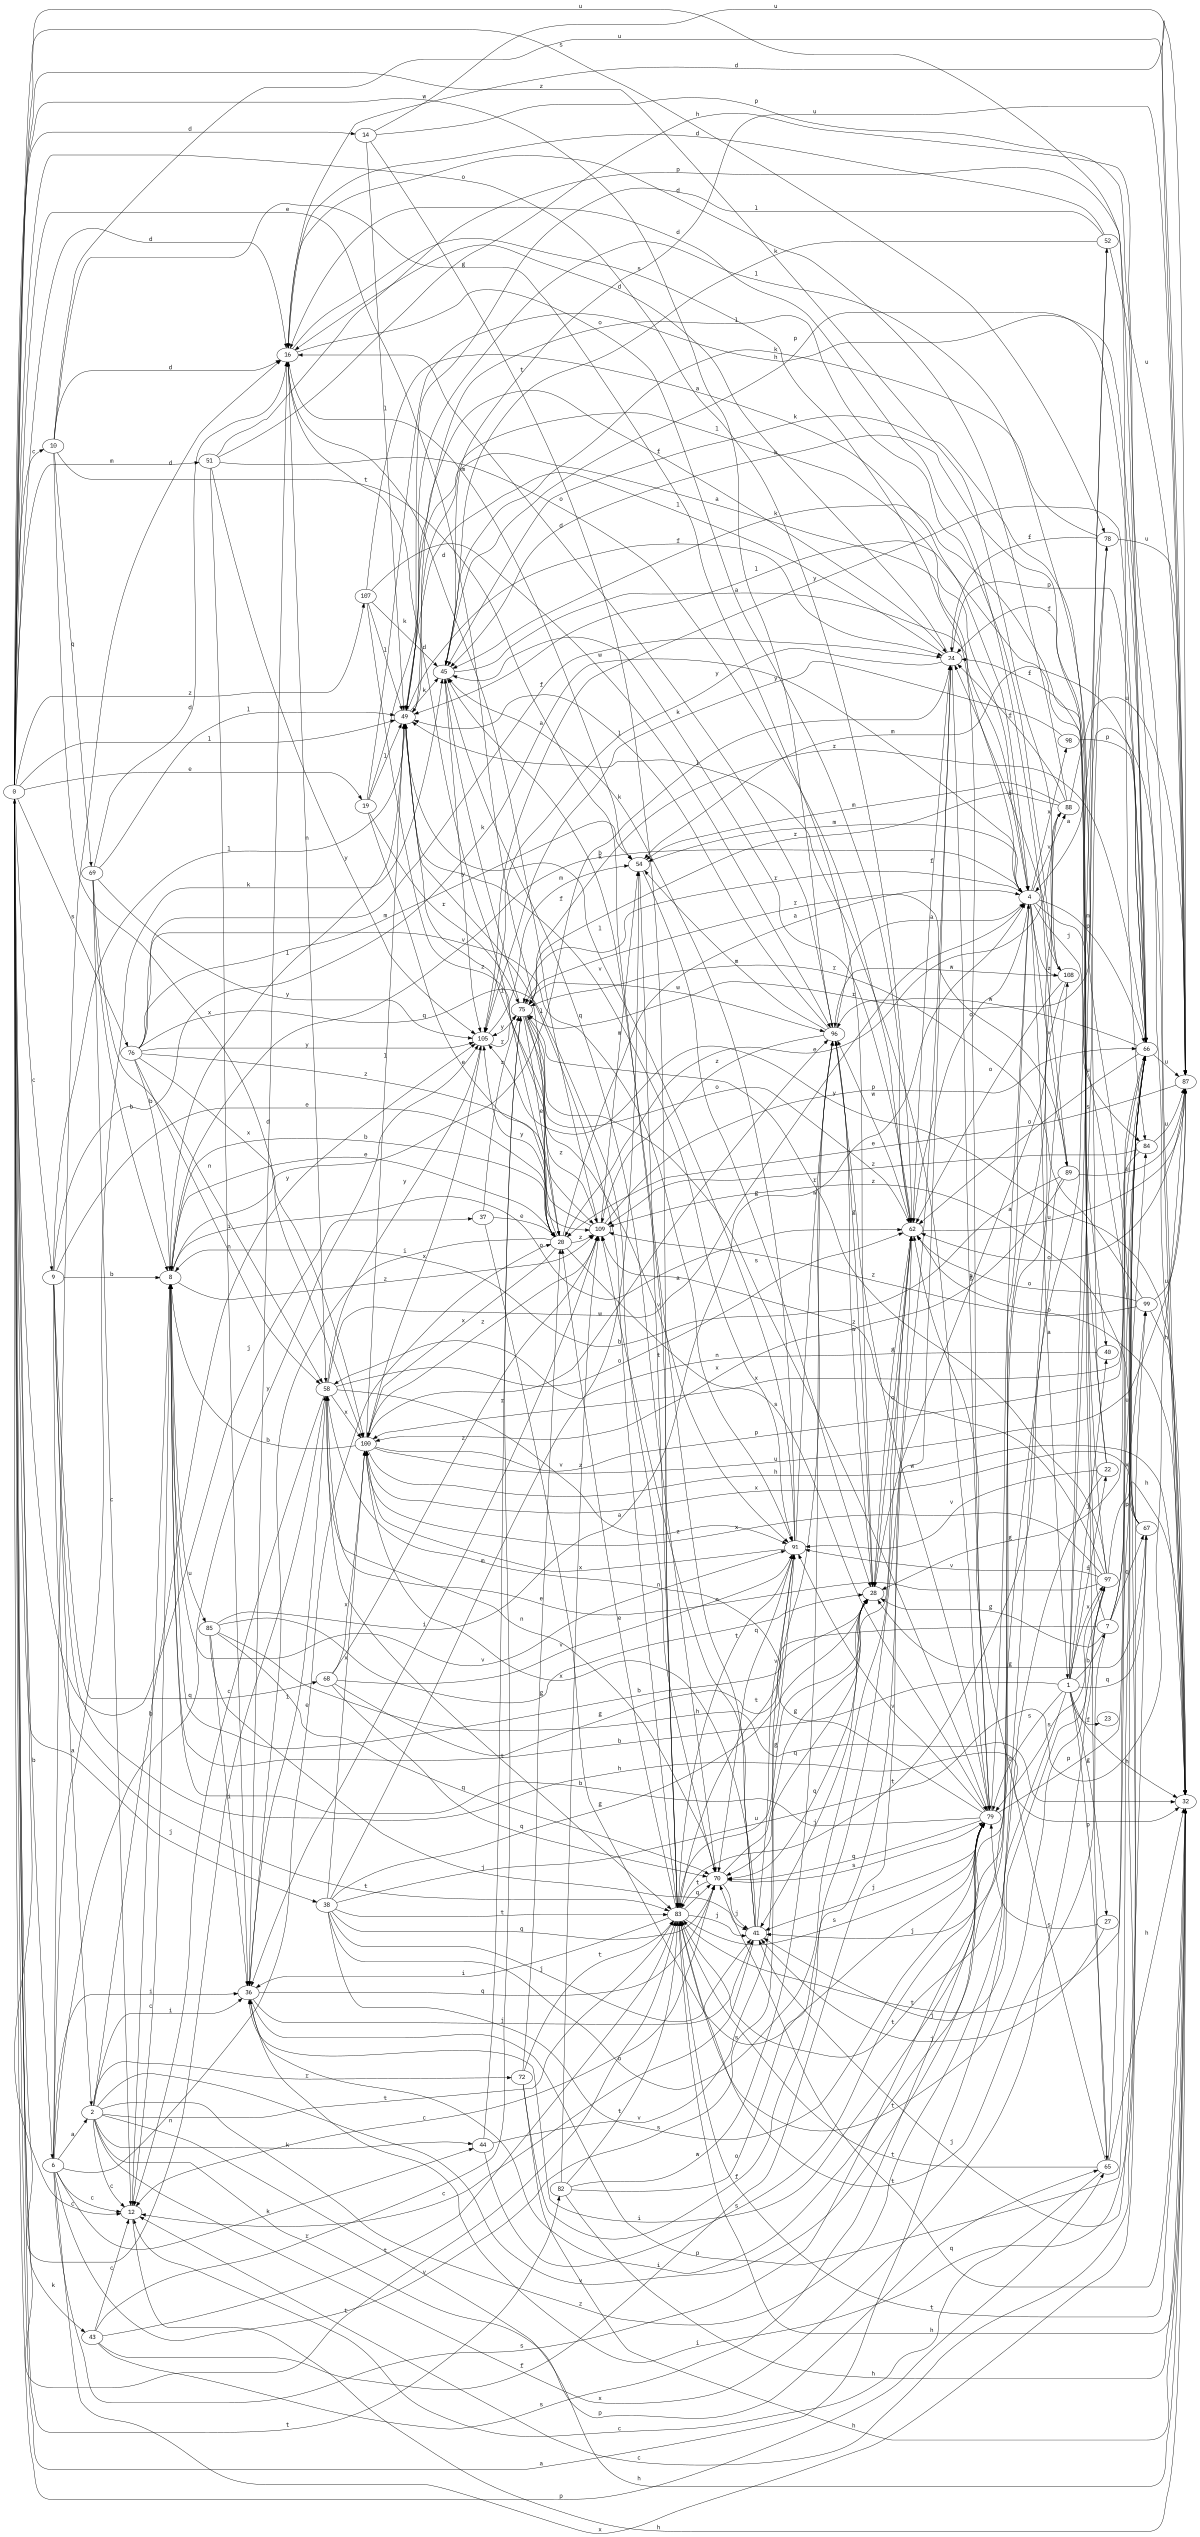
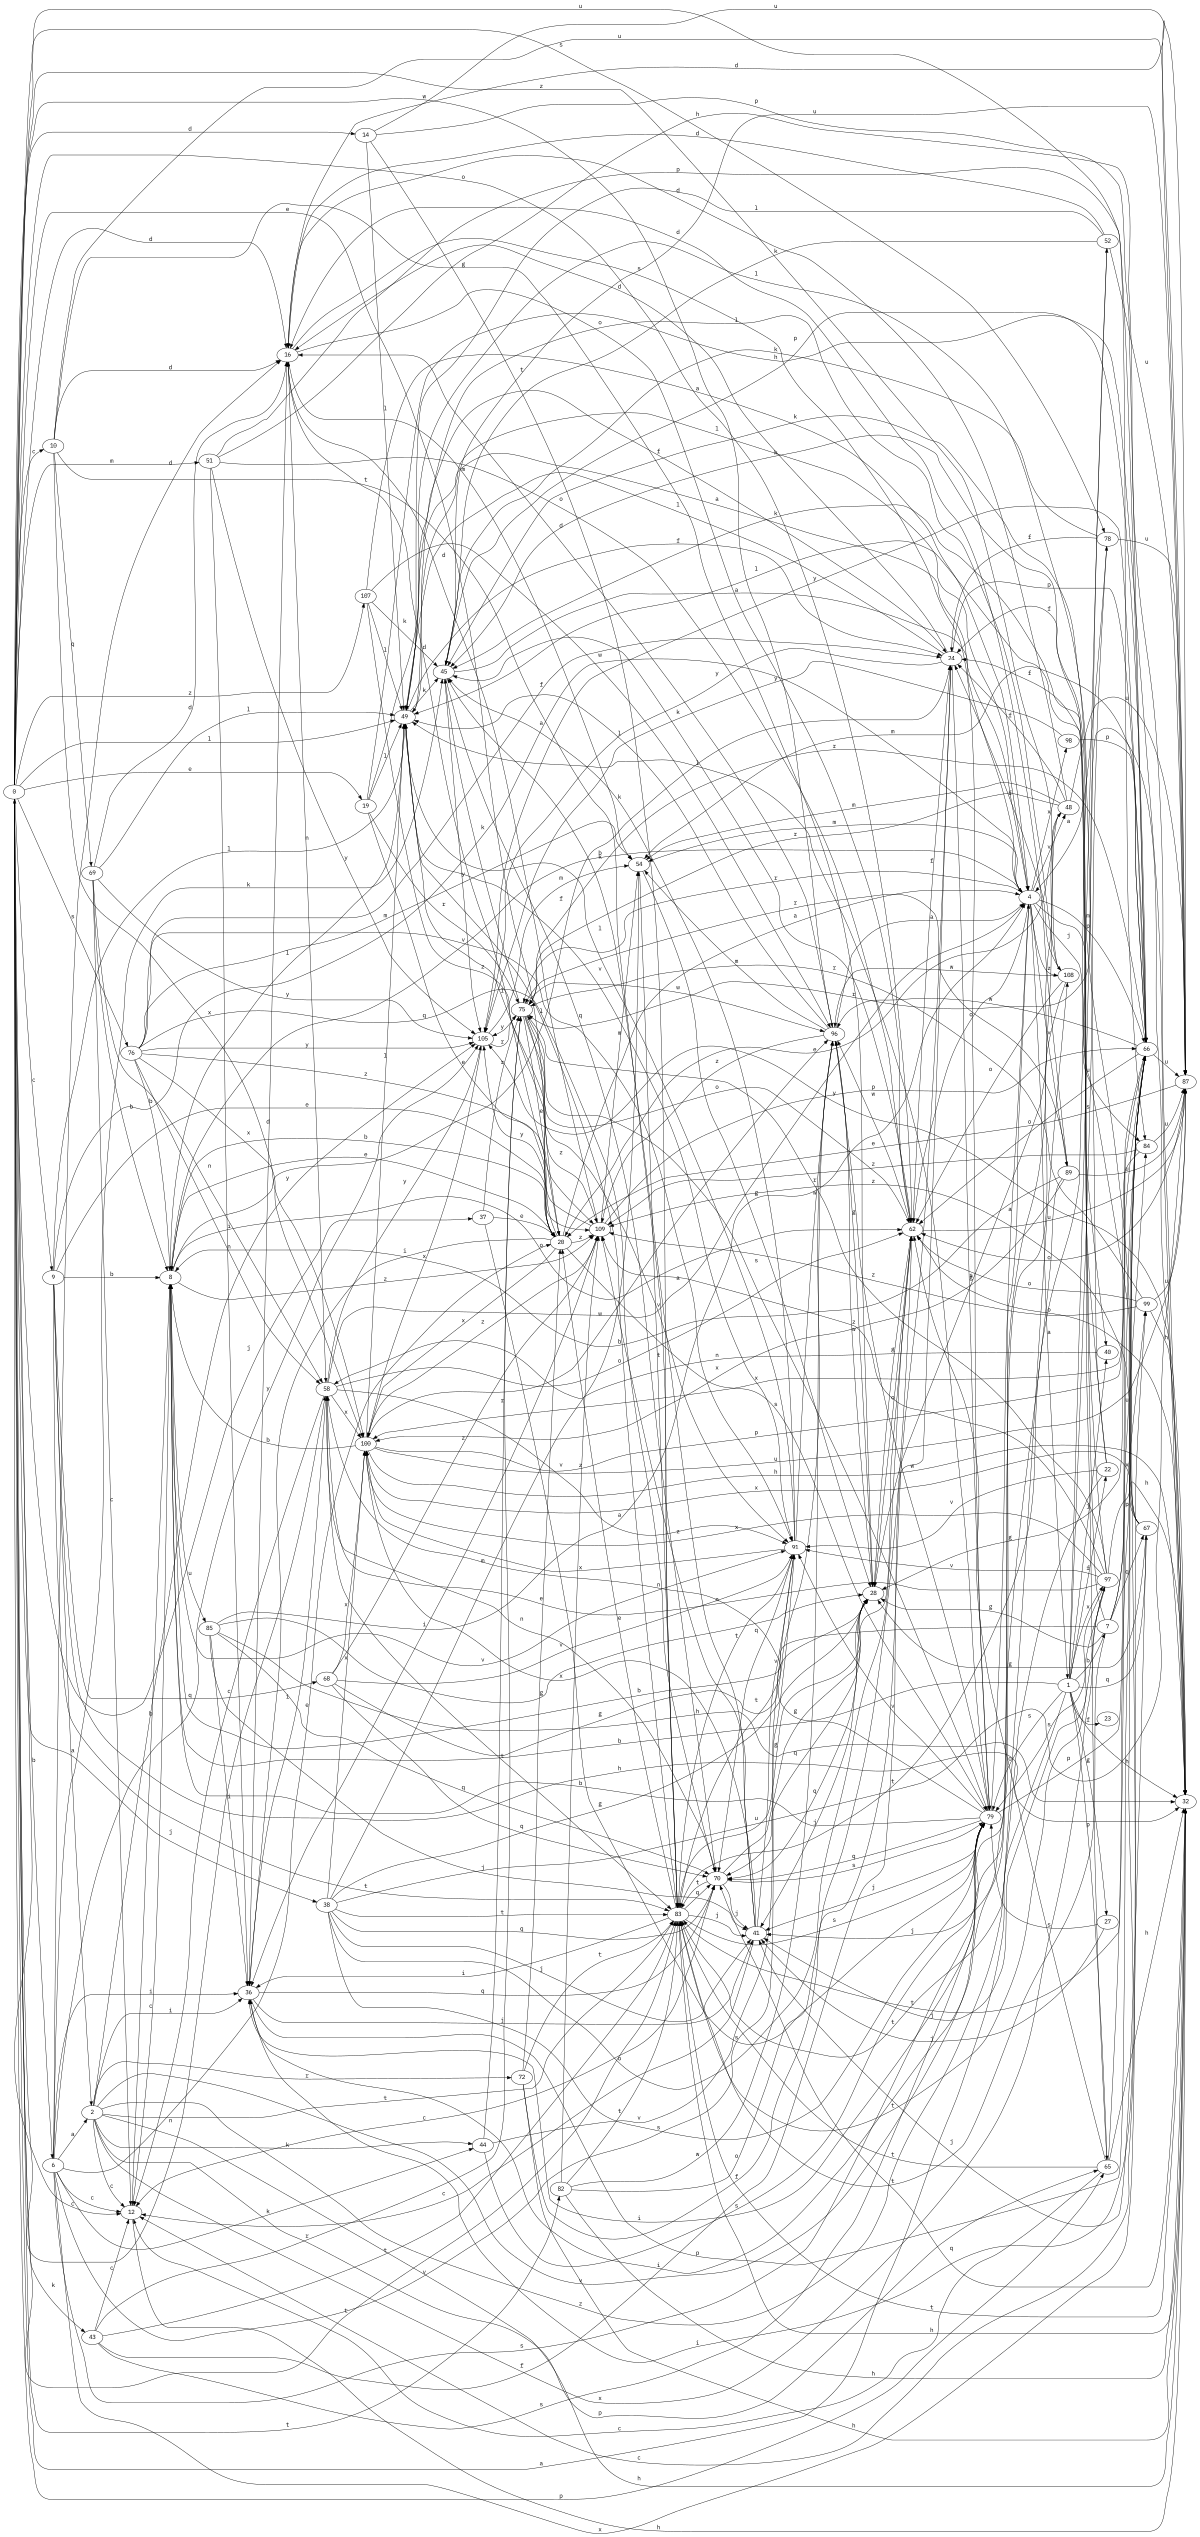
(1069, 808) -> (1069, 808)
